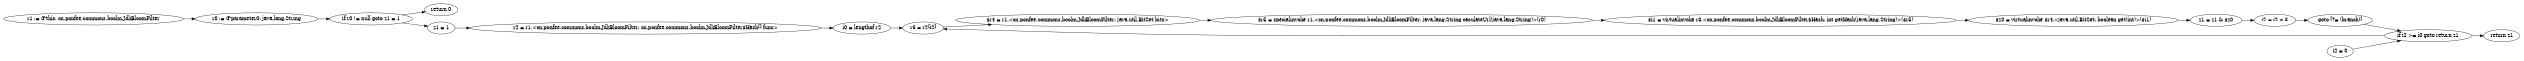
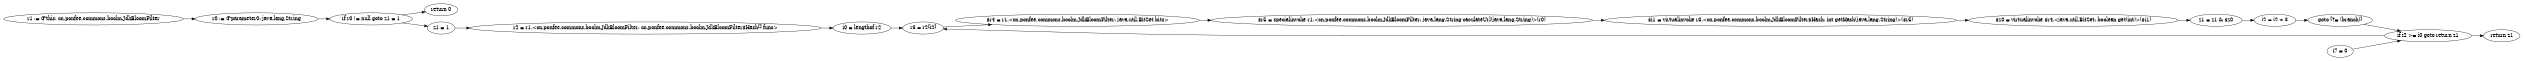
(2340, 51) -> (2340, 51)
